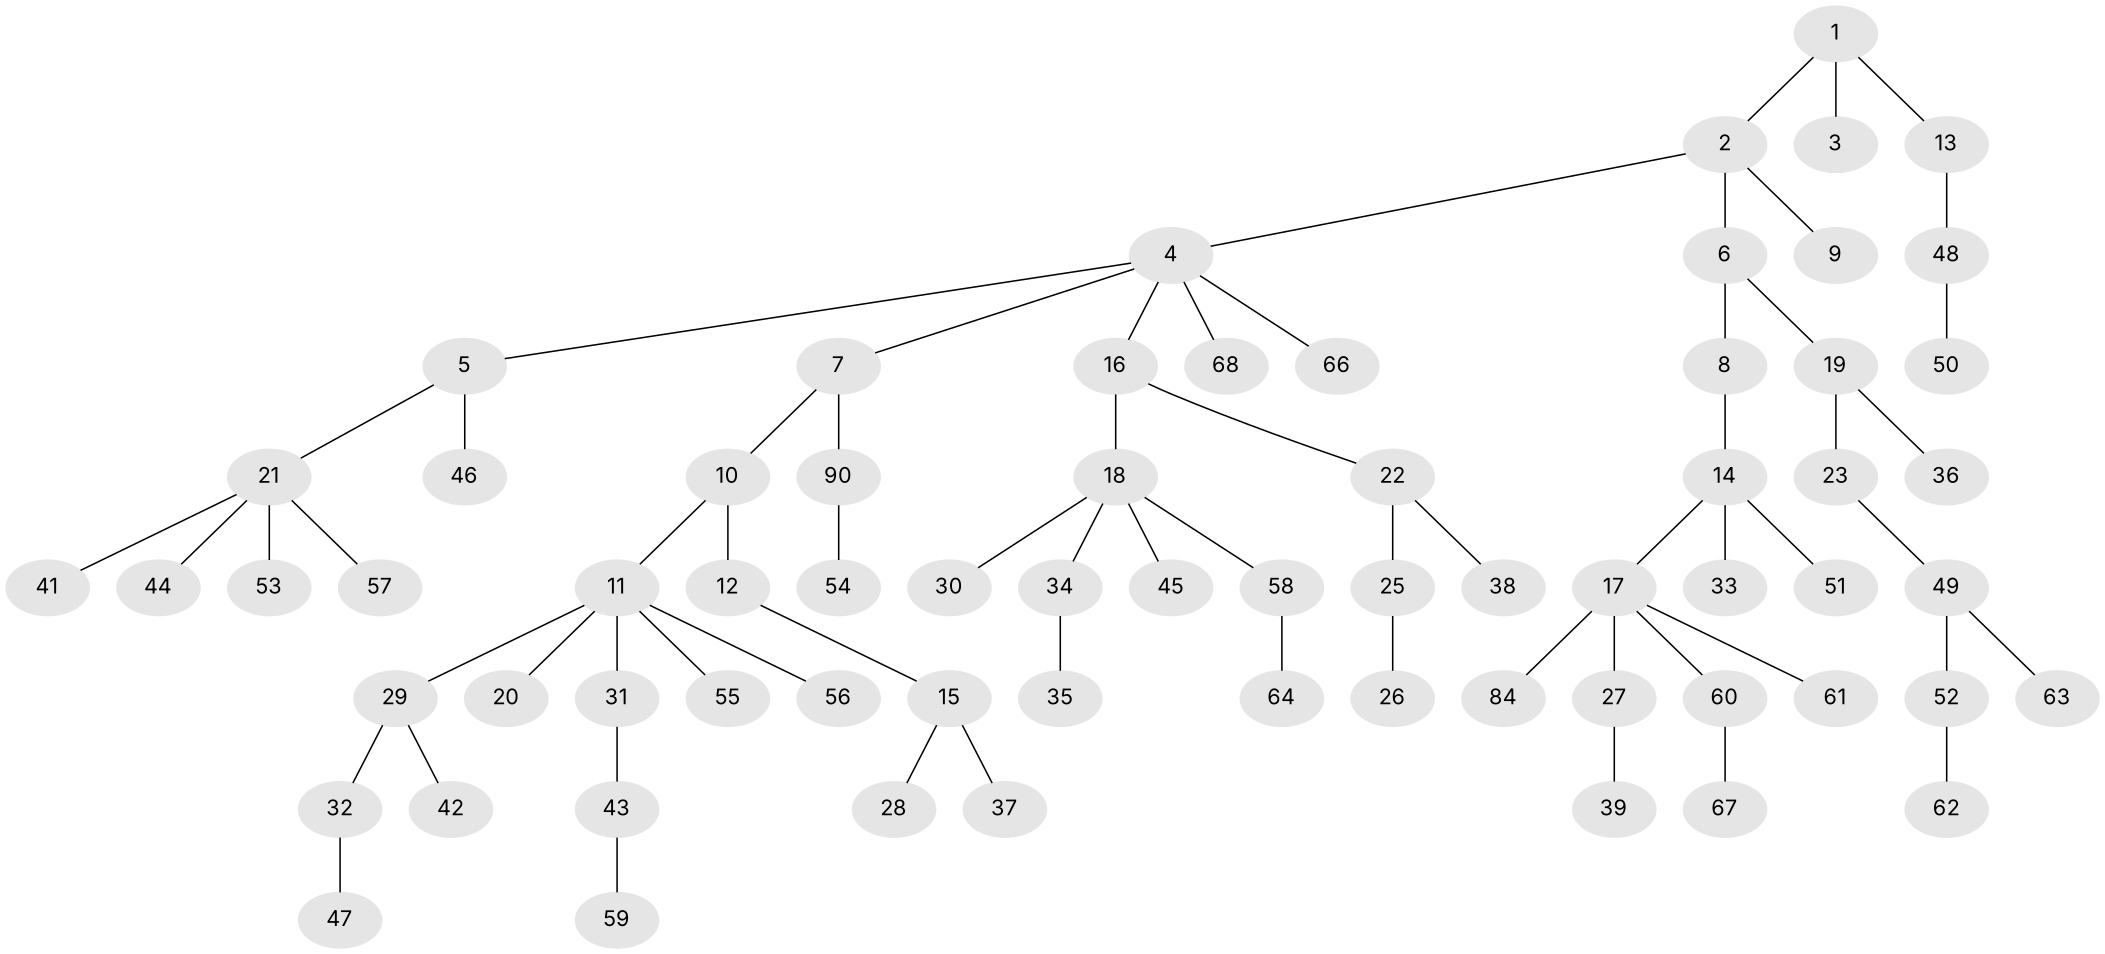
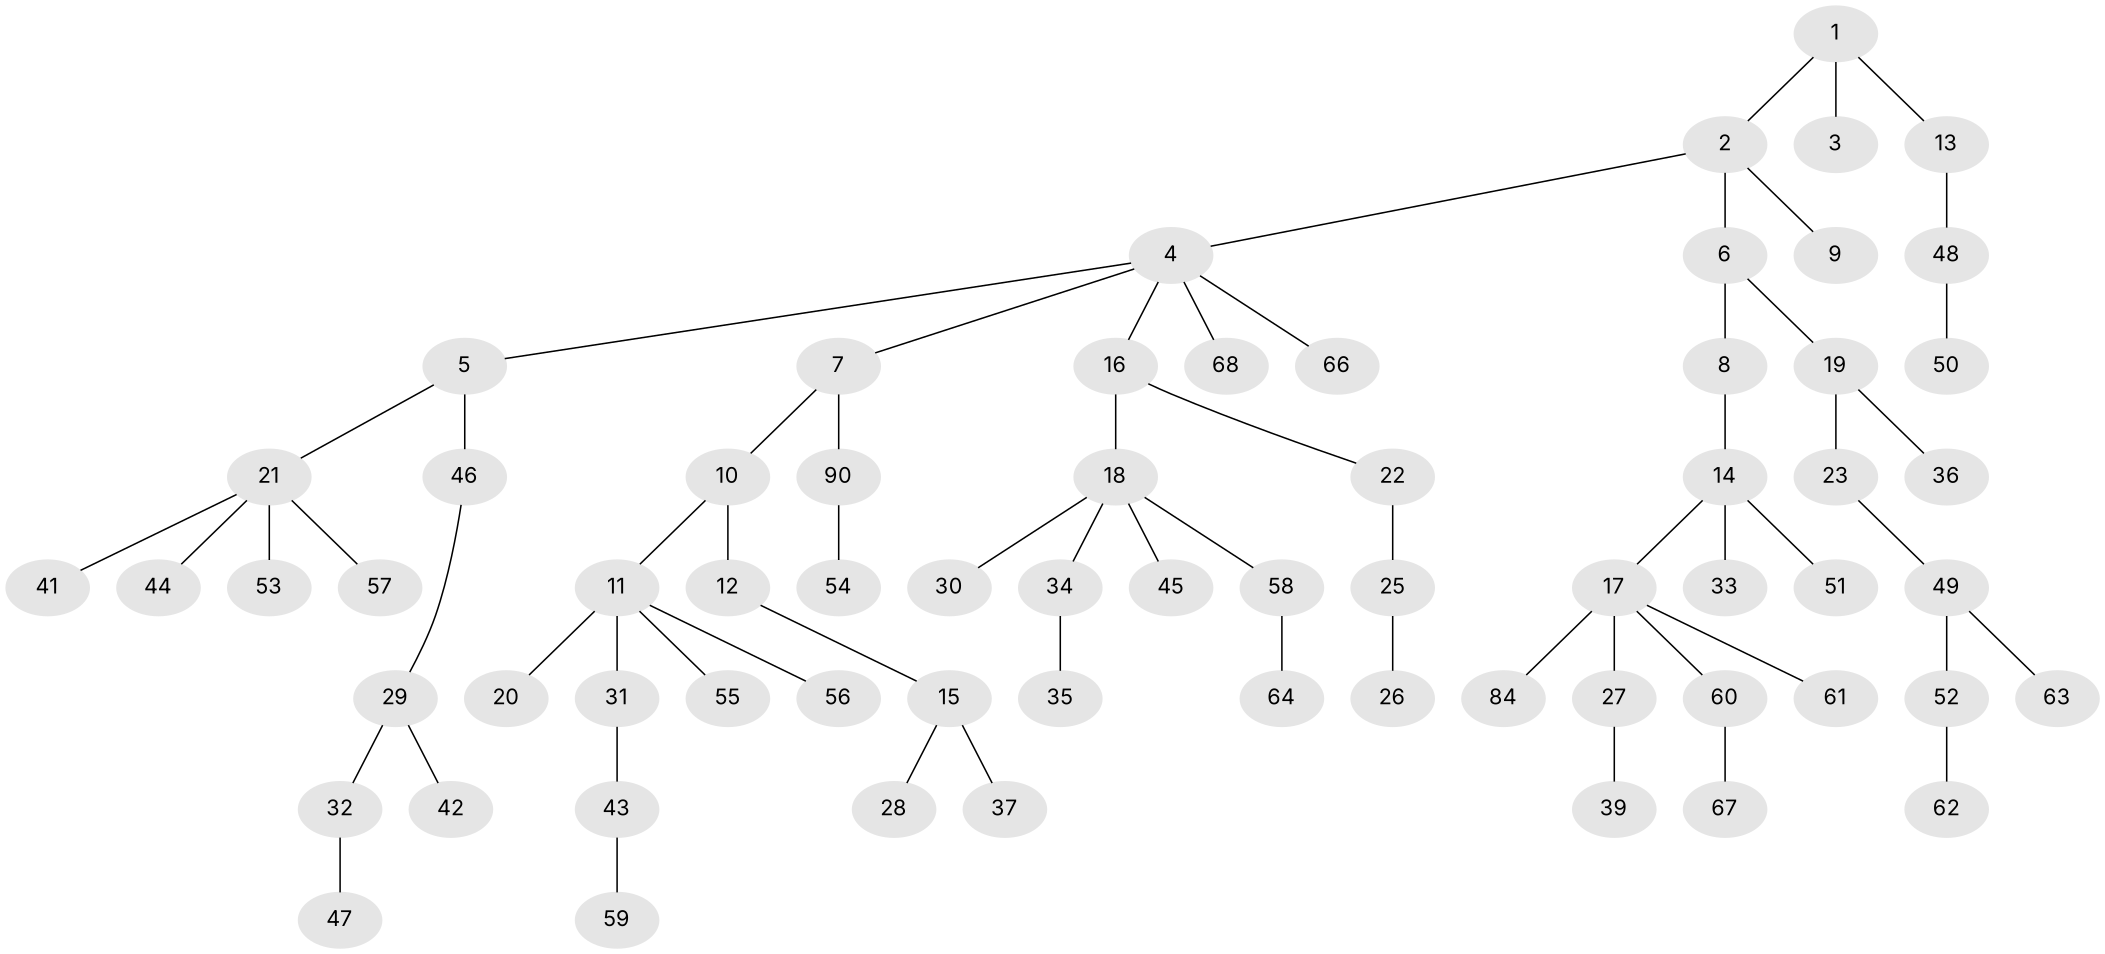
(1503, 588) -> none
(506, 643) -> (443, 591)
